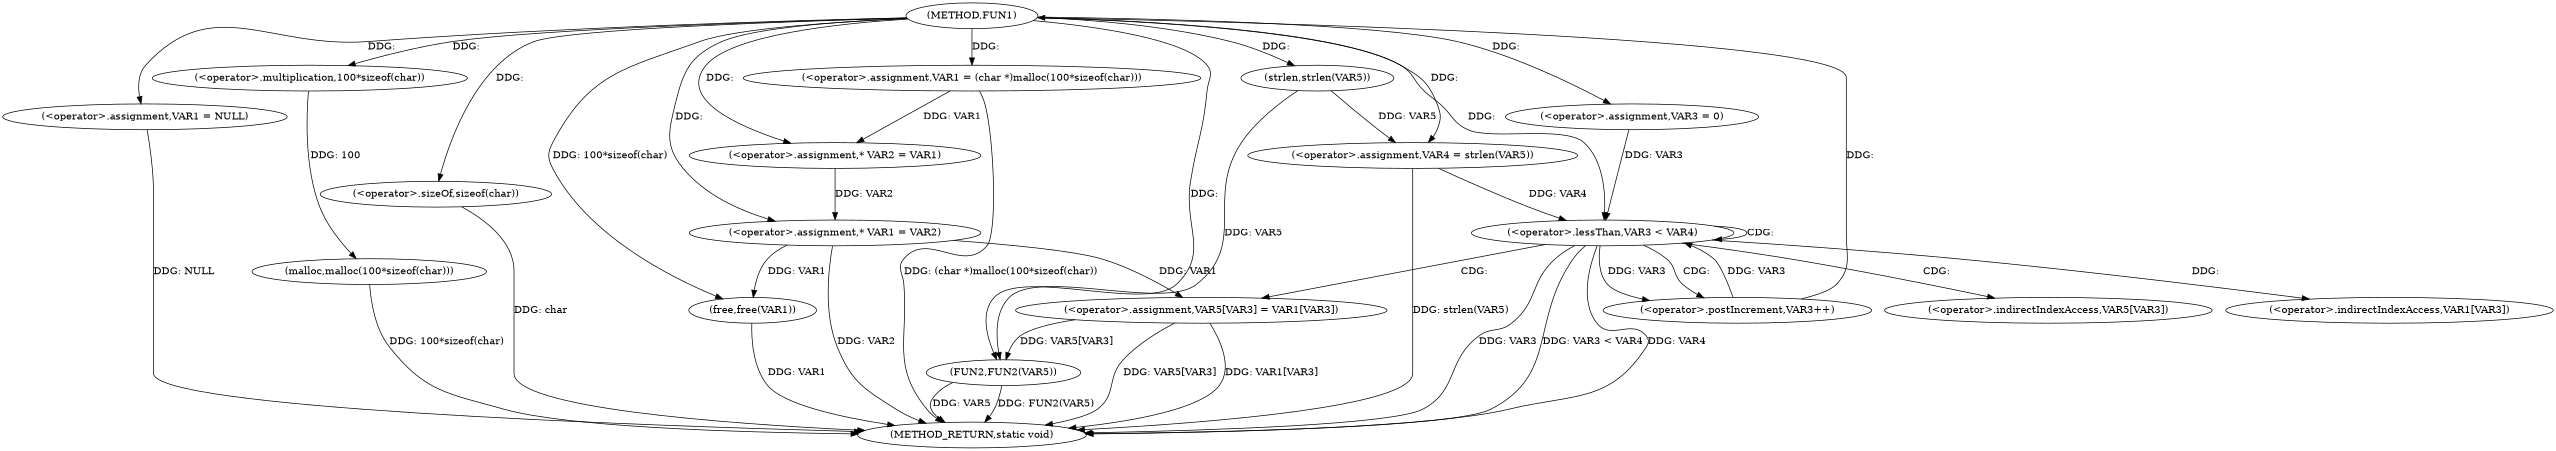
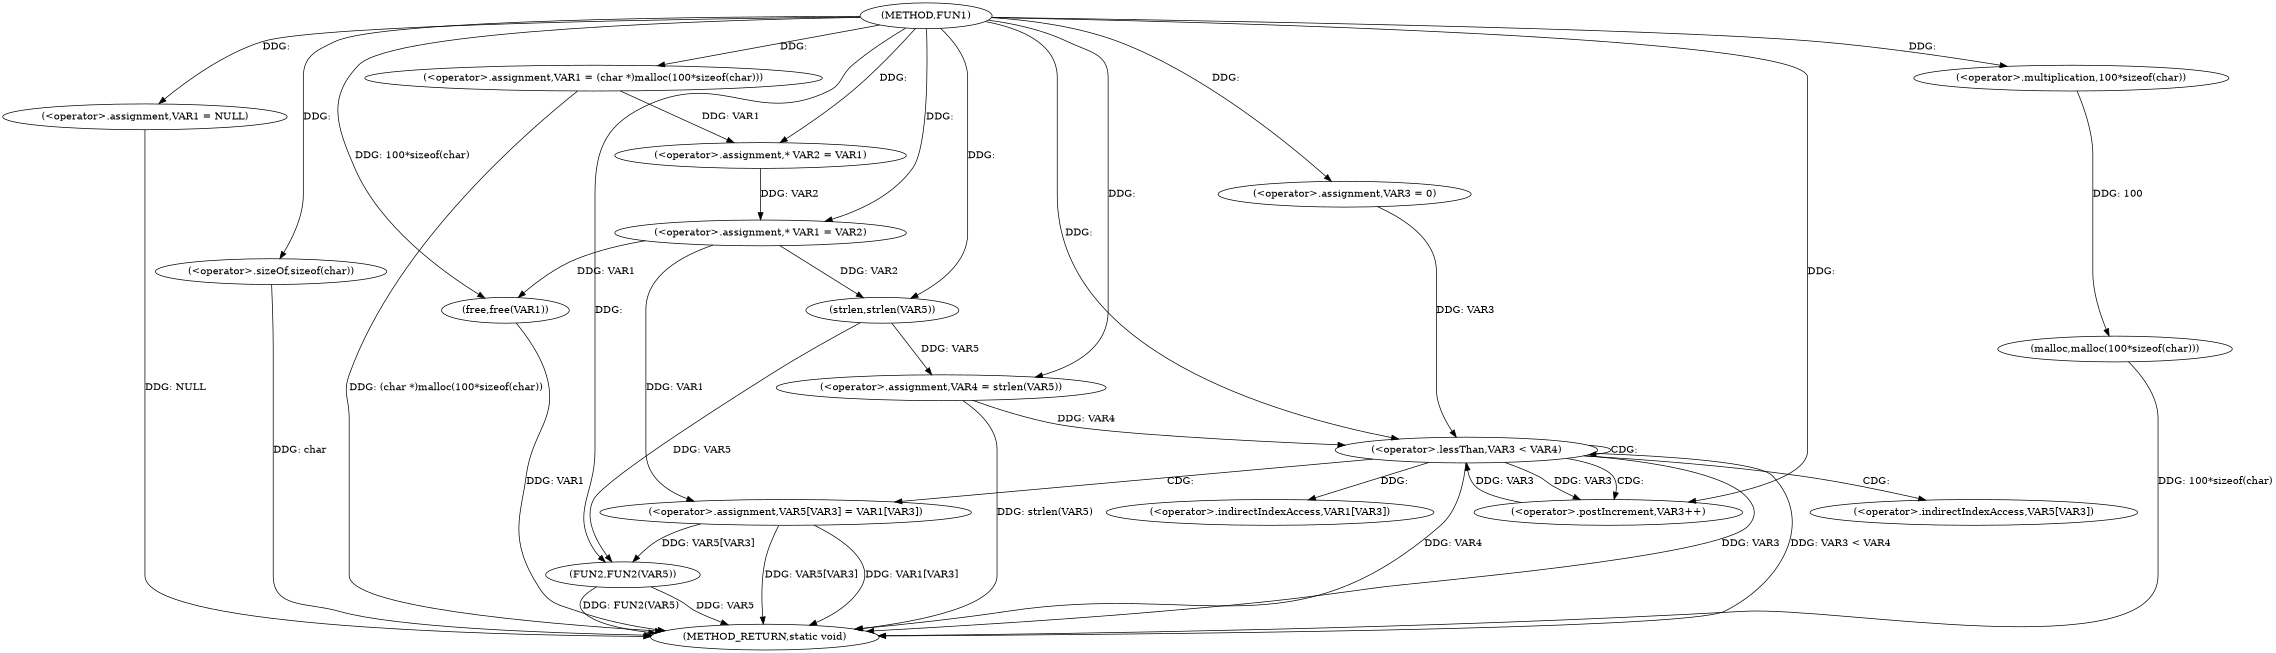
(1572, 37) -> (1652, 46)
(840, 352) -> (819, 270)
